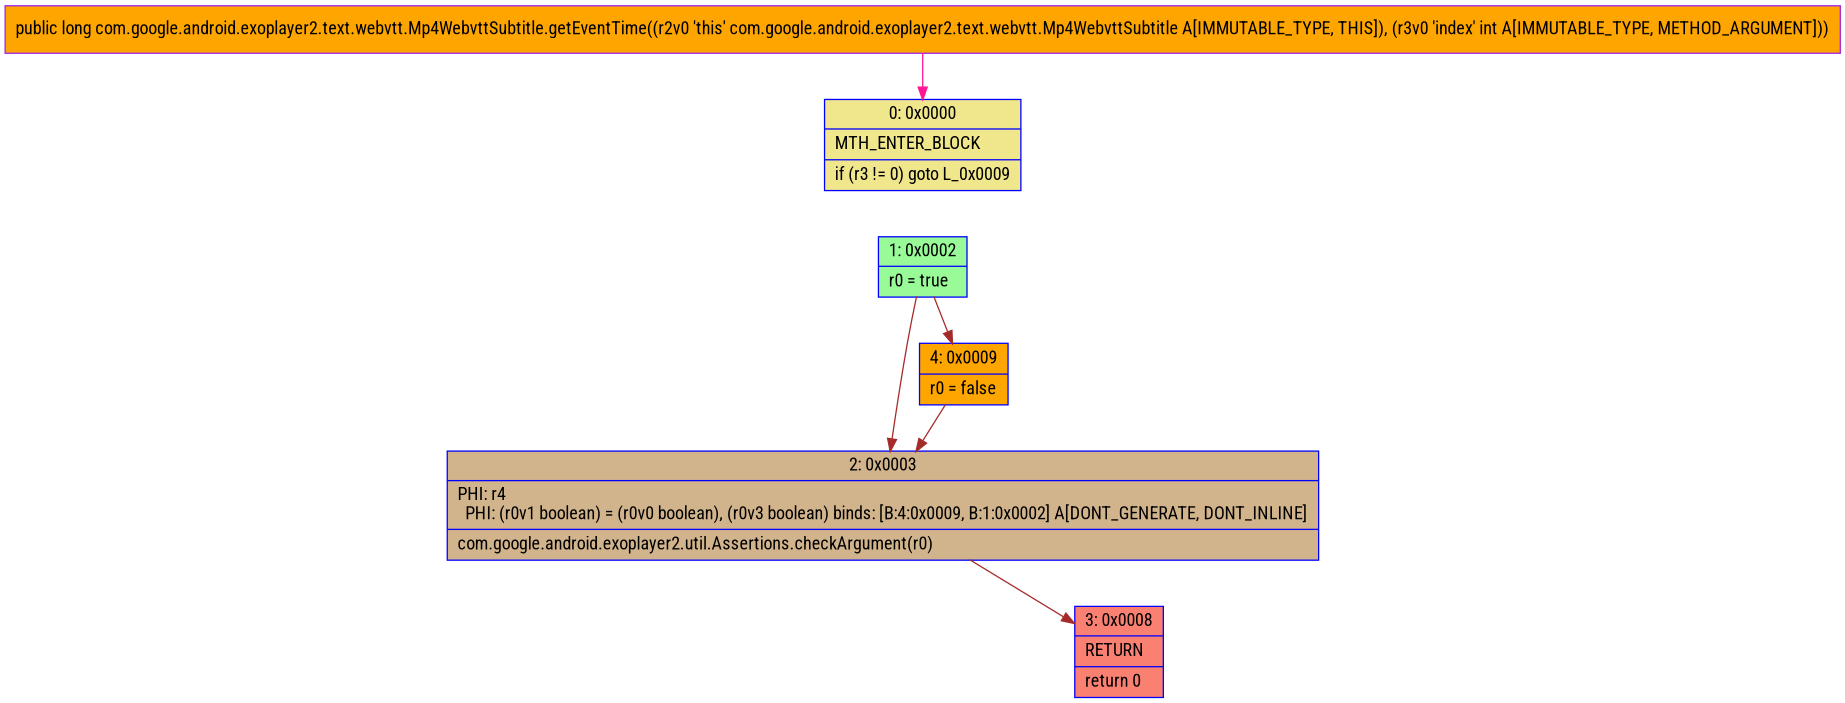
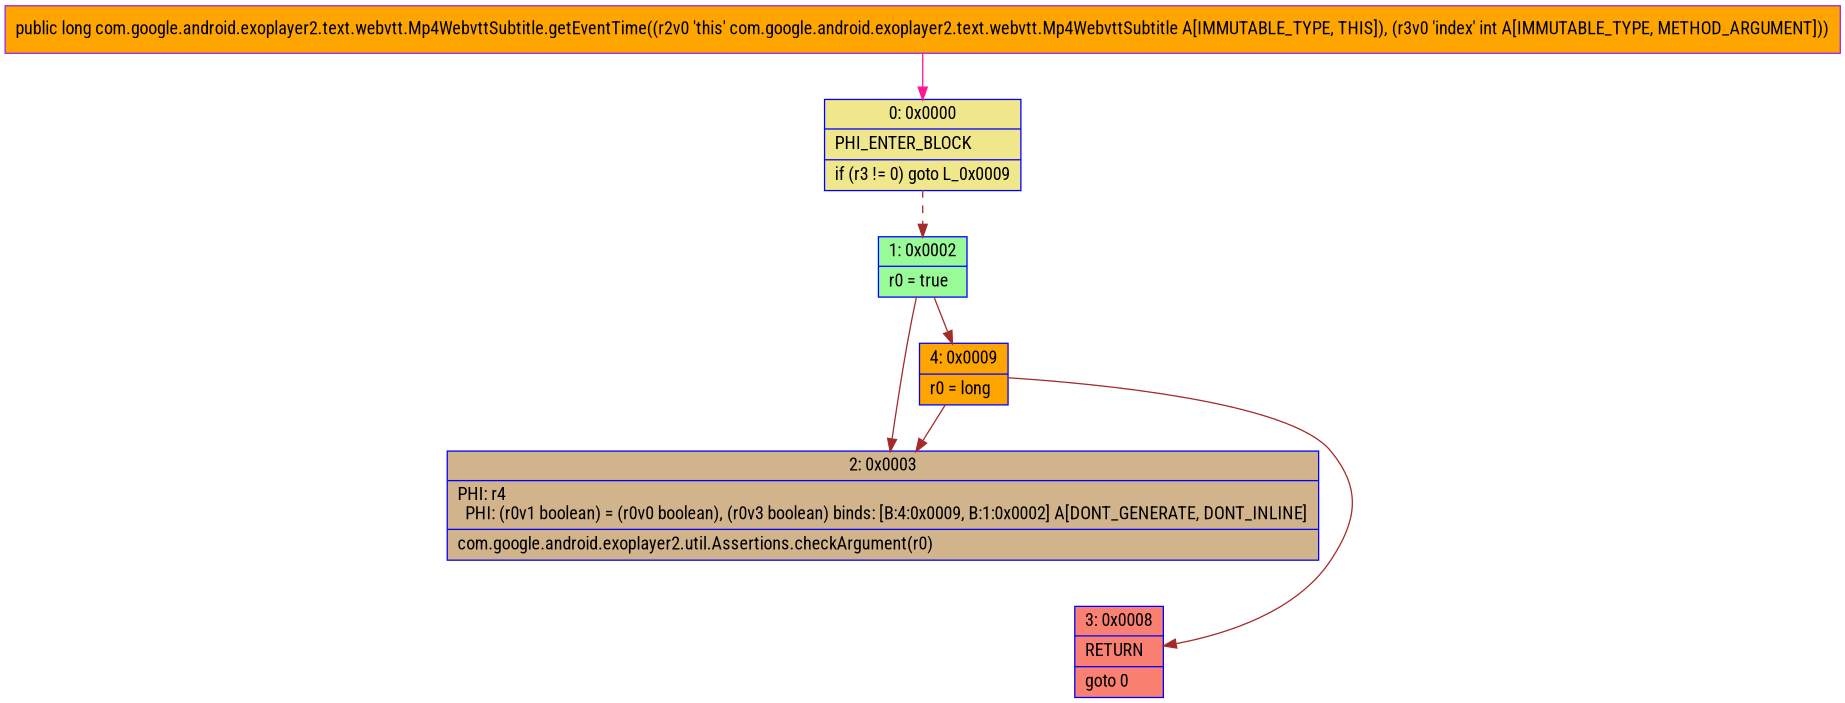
(908, 144) -> (903, 144)
none -> (923, 207)
(963, 389) -> (961, 389)
(1016, 588) -> (1317, 440)
(1113, 681) -> (1107, 681)
